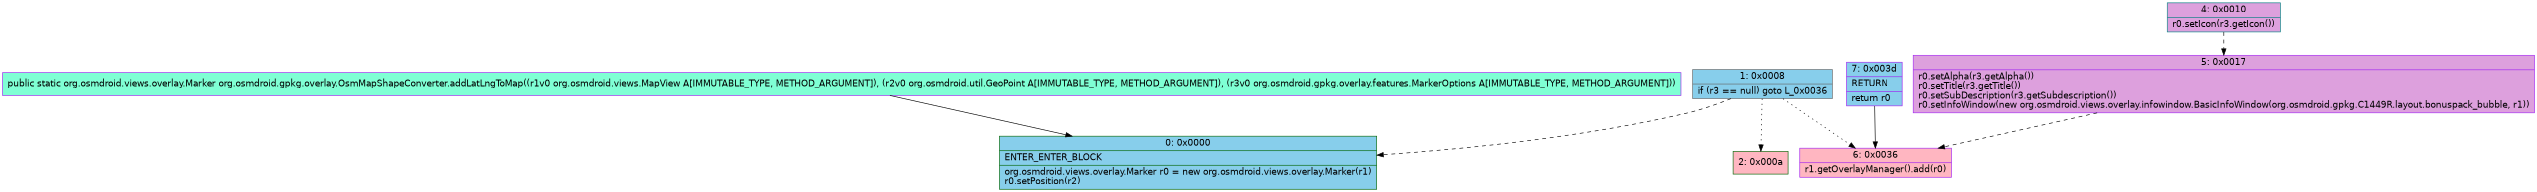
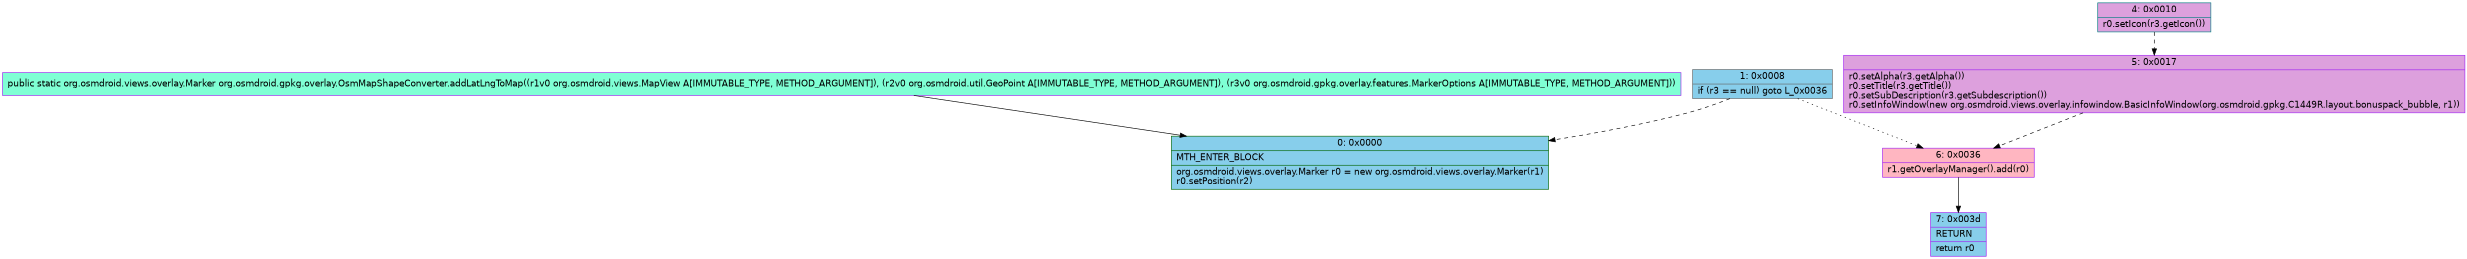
(1875, 124) -> (1958, 192)
(1053, 158) -> (1220, 158)
(1761, 163) -> none
